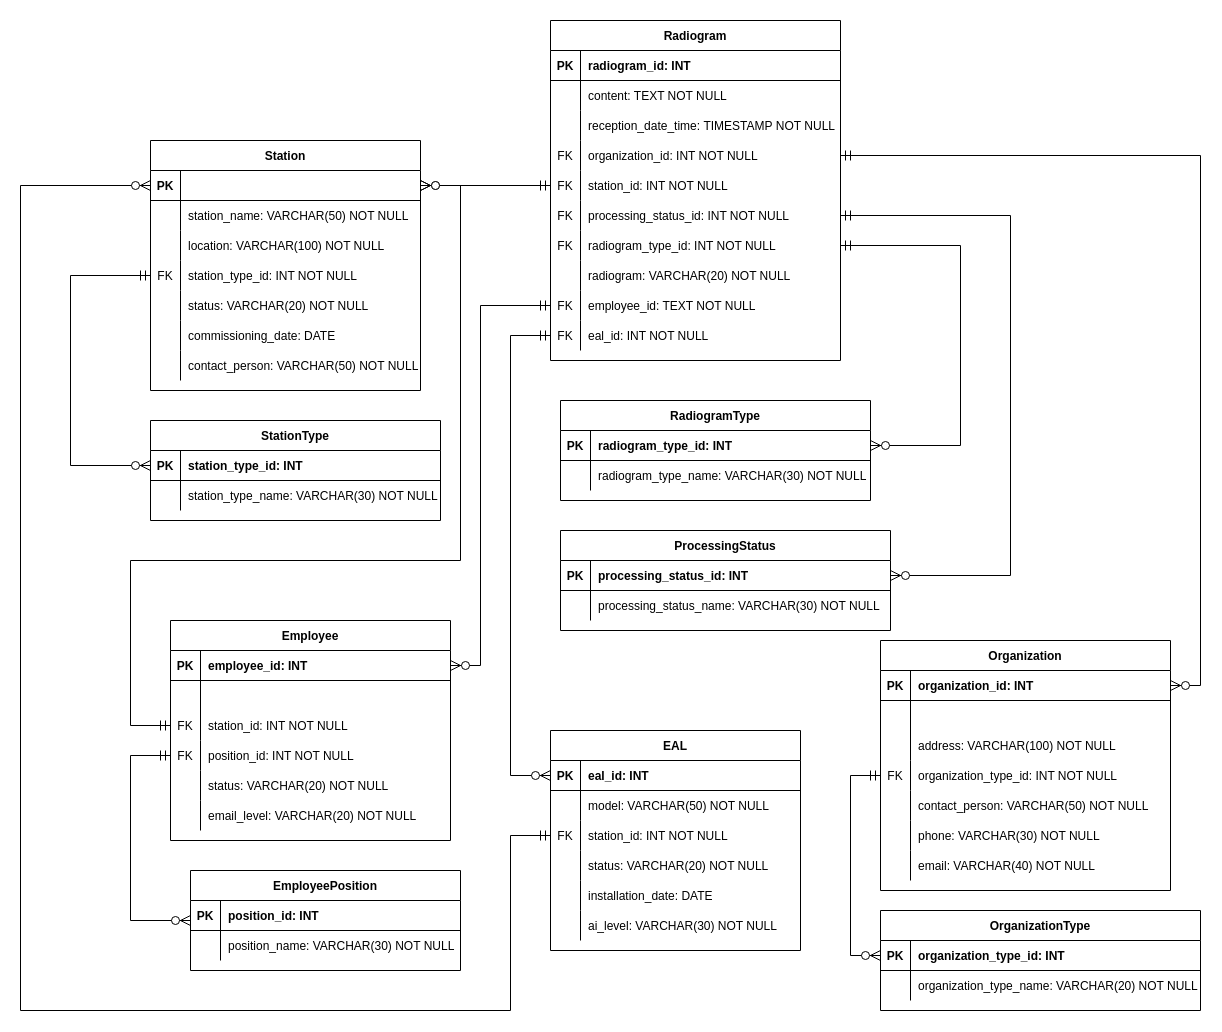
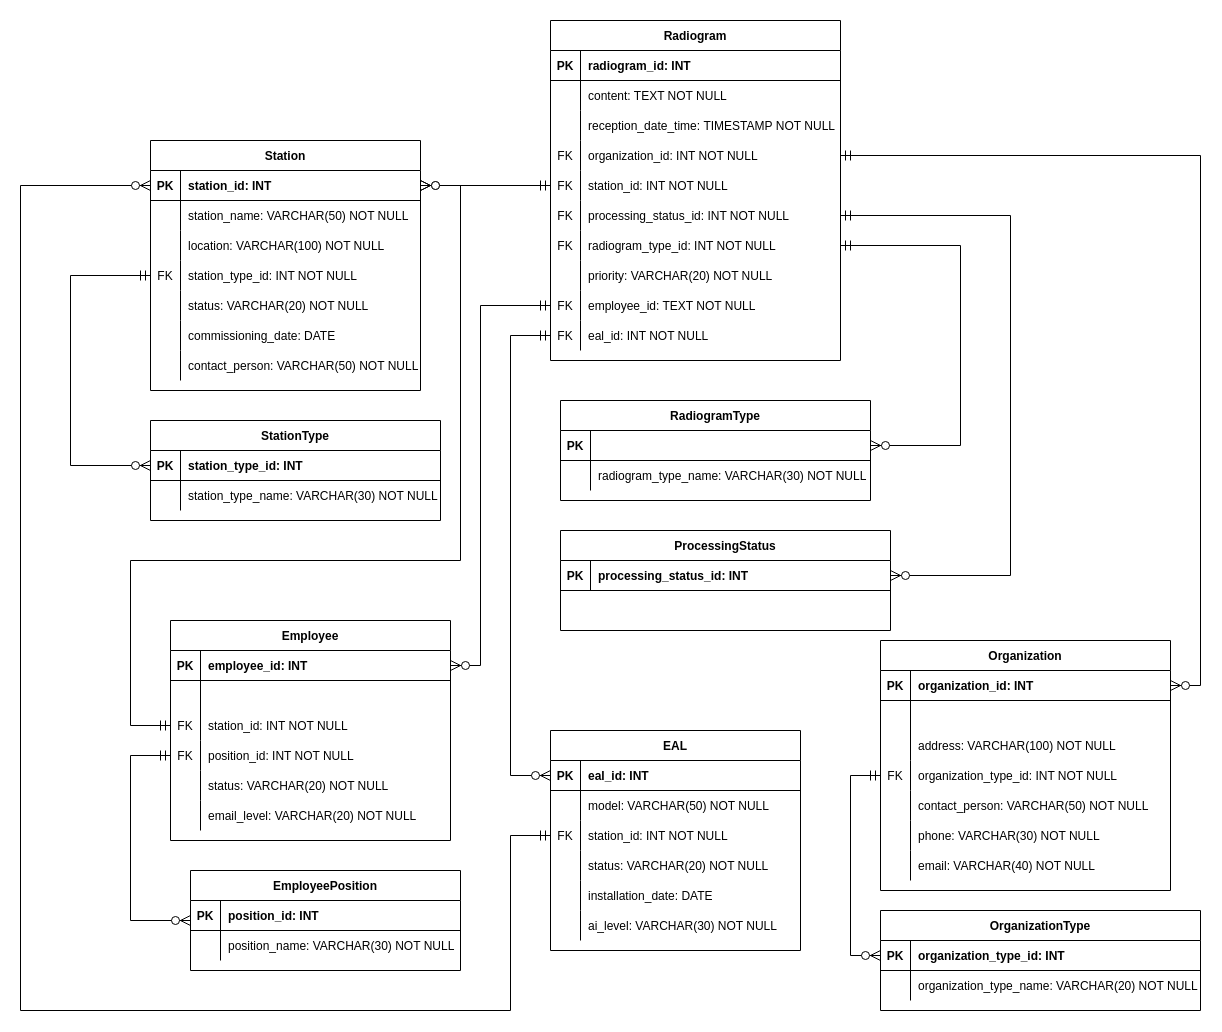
none -> (301, 186)
(684, 276) -> (679, 276)
(731, 446) -> none
(741, 606) -> none
